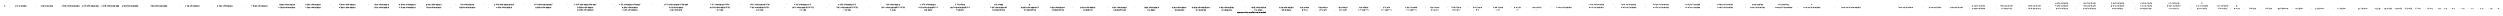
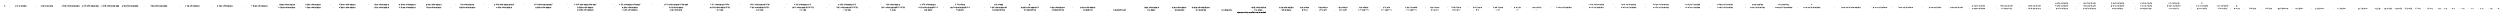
(1120, 7) -> none
(1227, 7) -> none
none -> (1880, 7)
